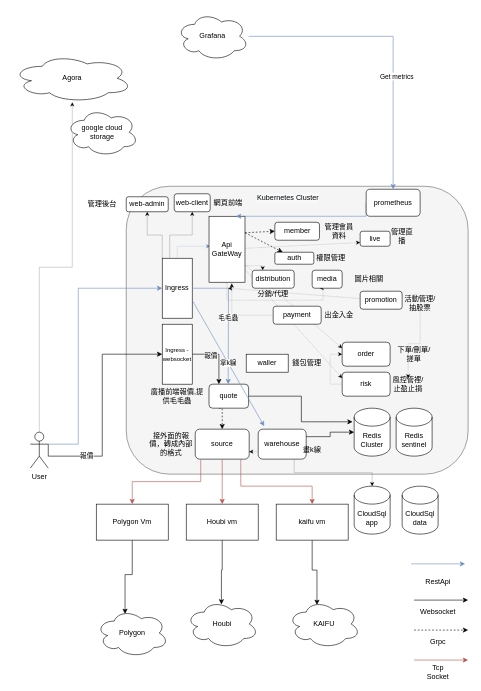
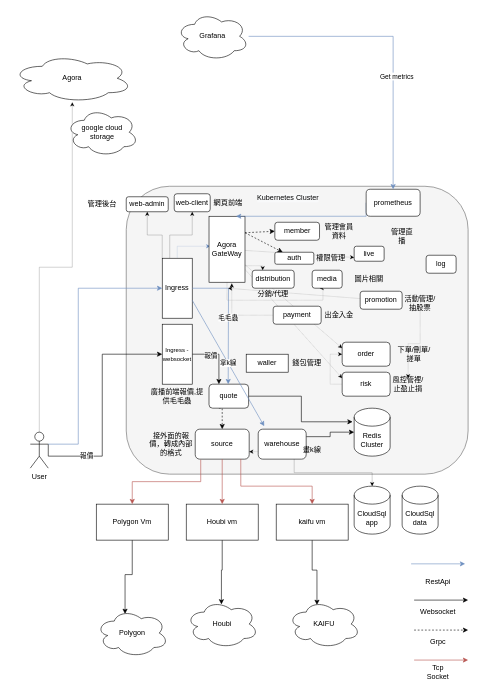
(375, 239) -> (369, 254)
(227, 249) -> (227, 249)
none -> (441, 264)
(414, 432) -> none
